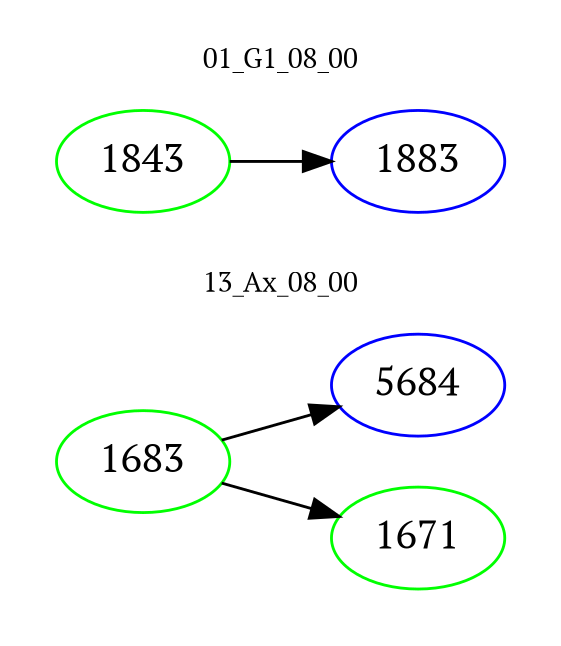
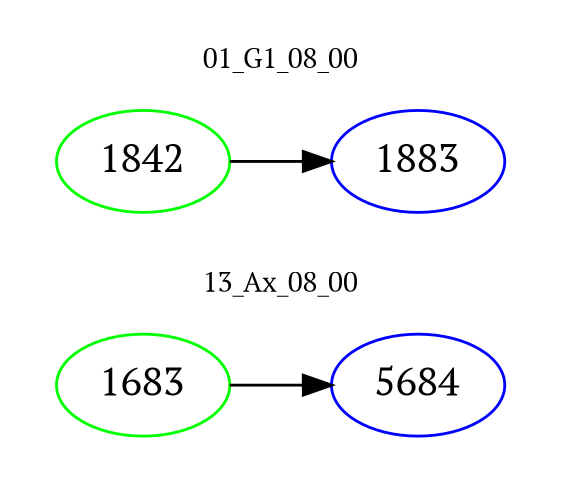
(143, 161) -> (143, 161)
(418, 538) -> none
